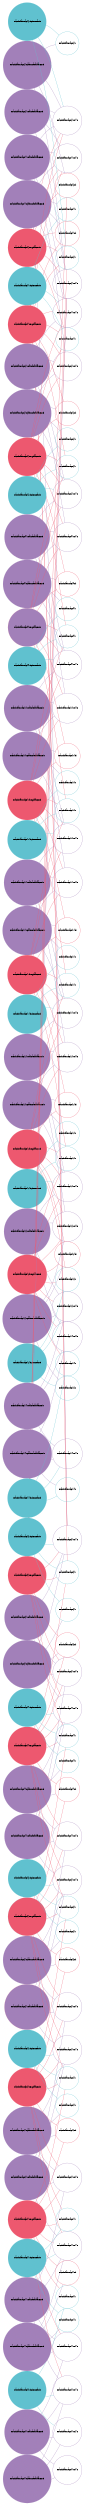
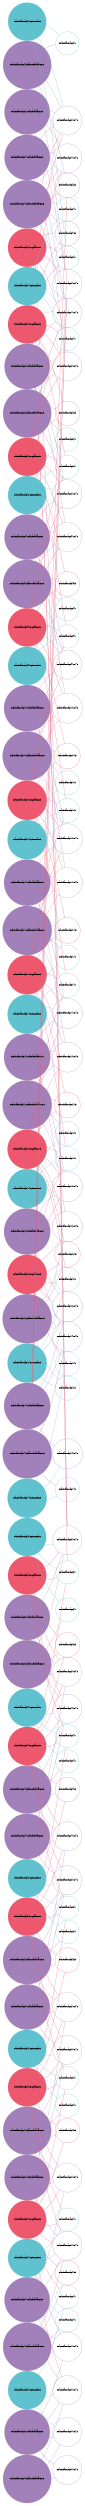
(27, 627) -> (27, 627)
